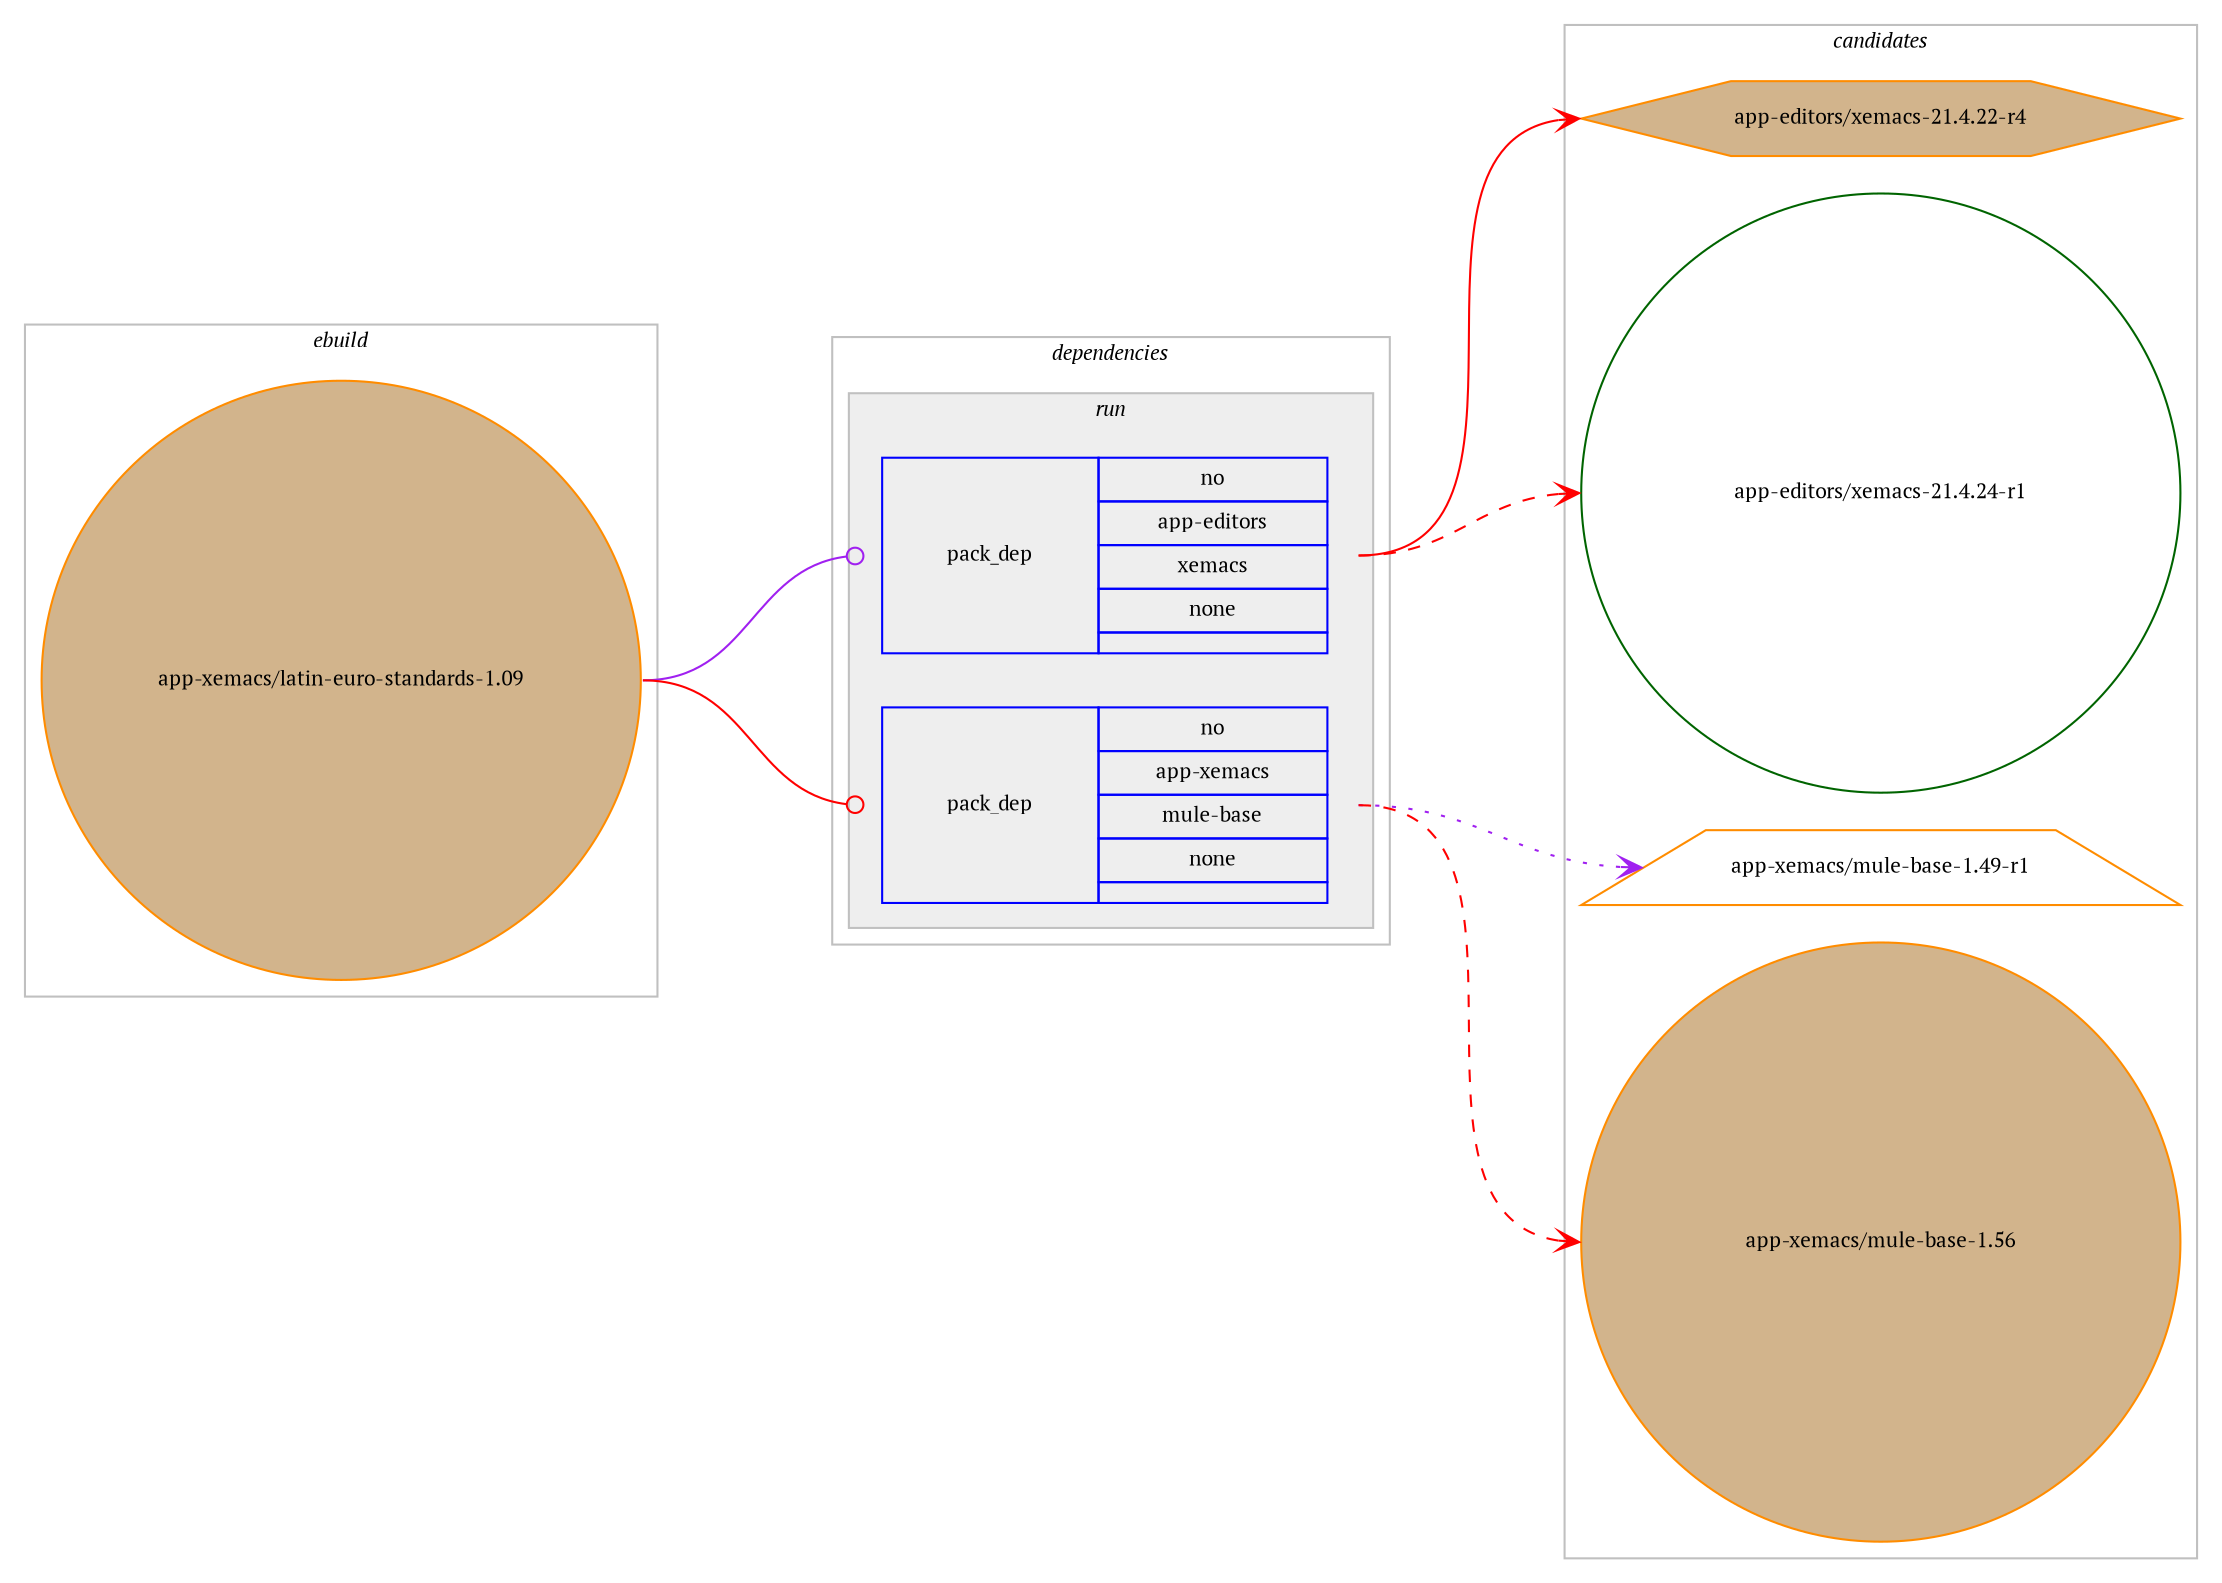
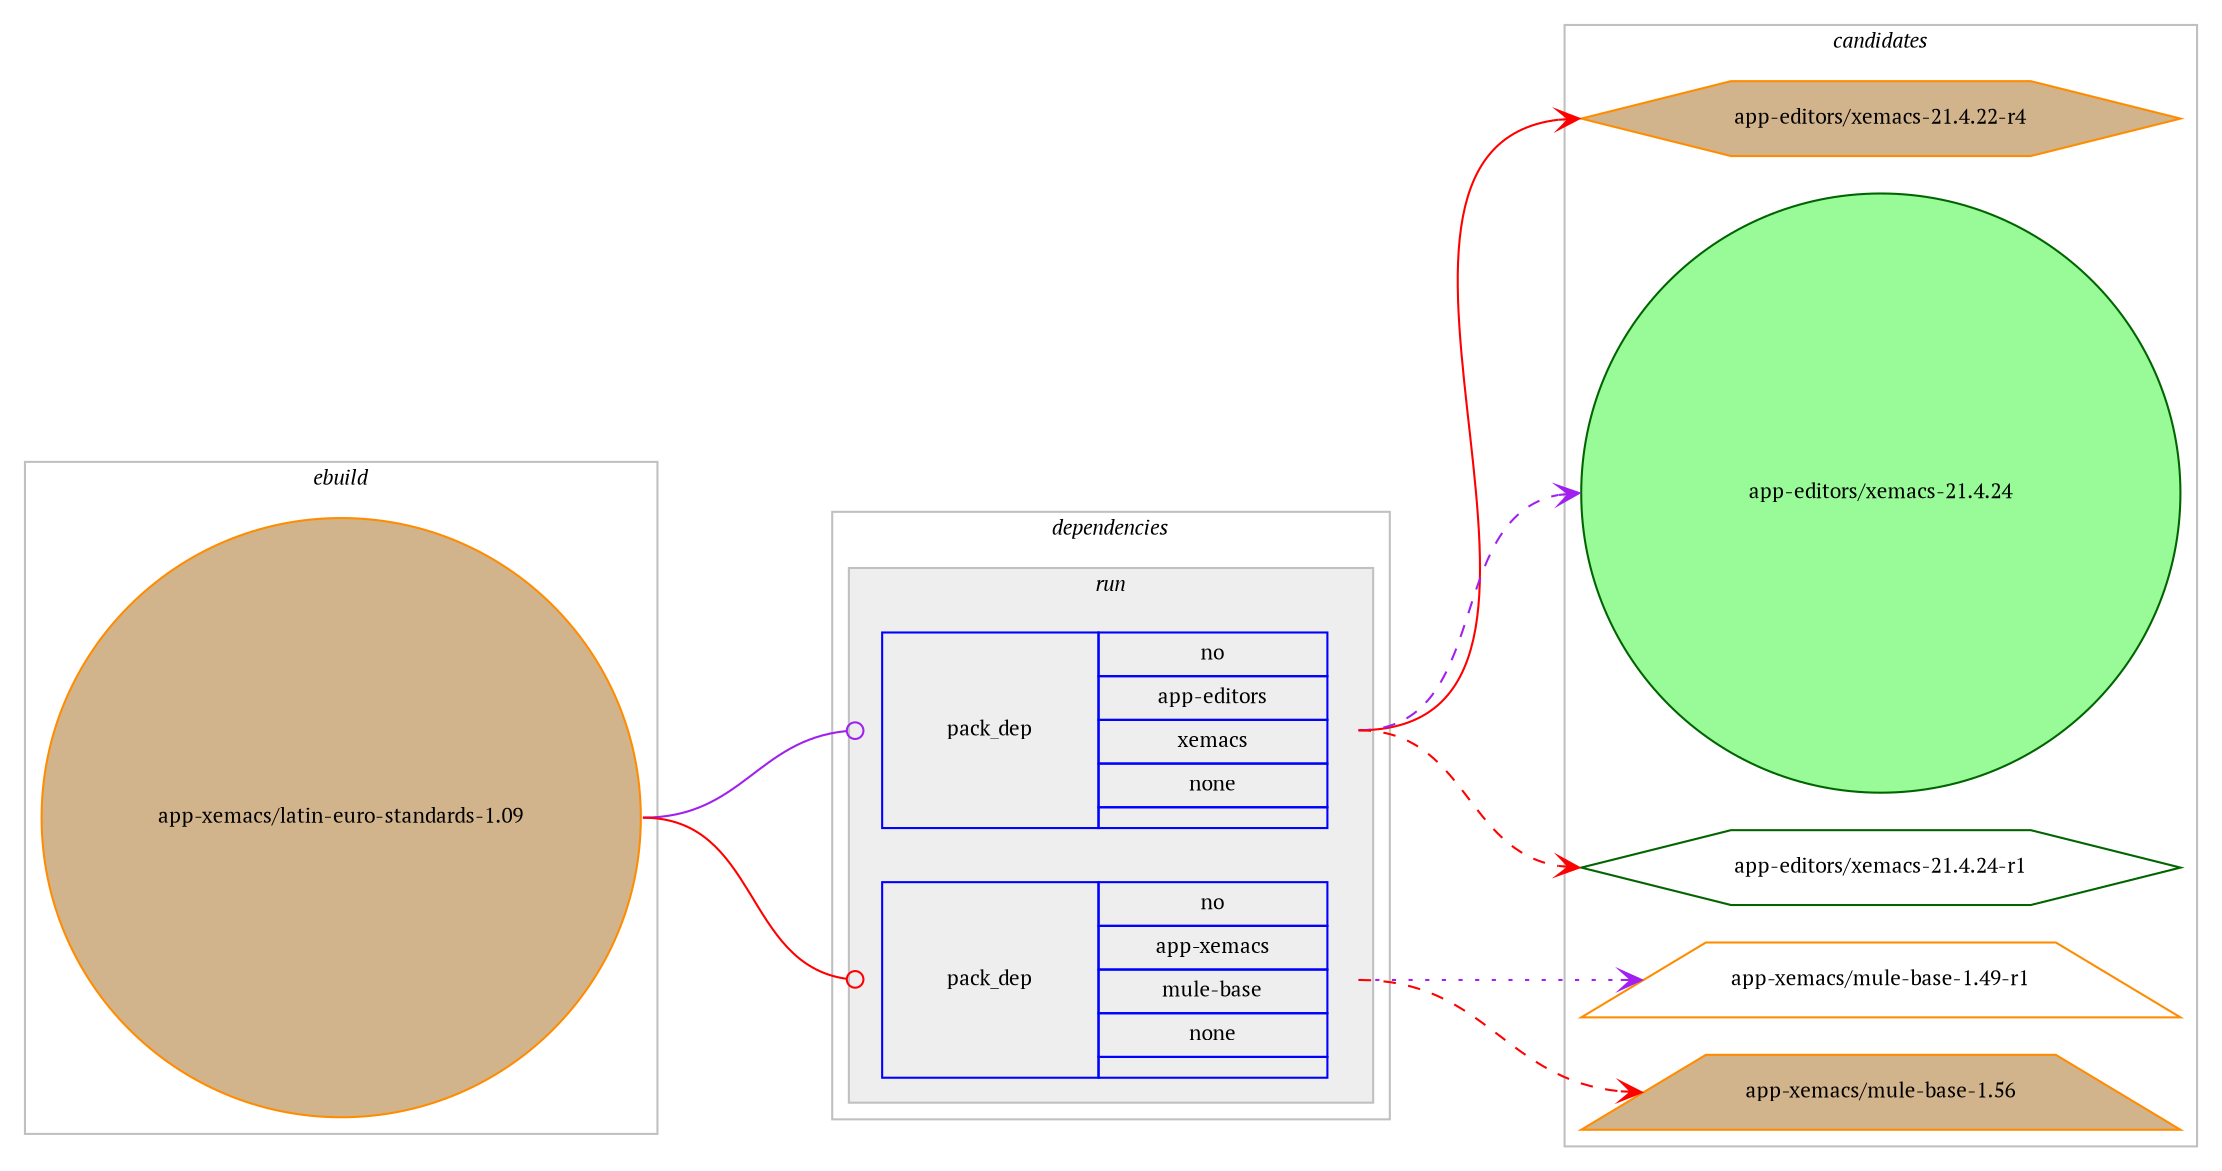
none -> (1881, 493)
(1881, 493) -> (1881, 868)
(1881, 1242) -> (1881, 1092)
